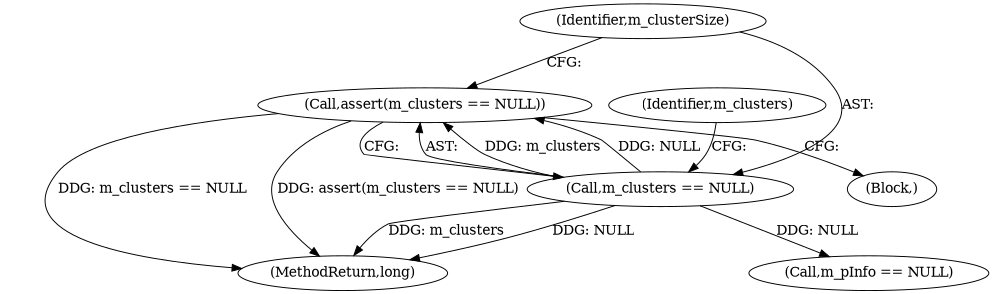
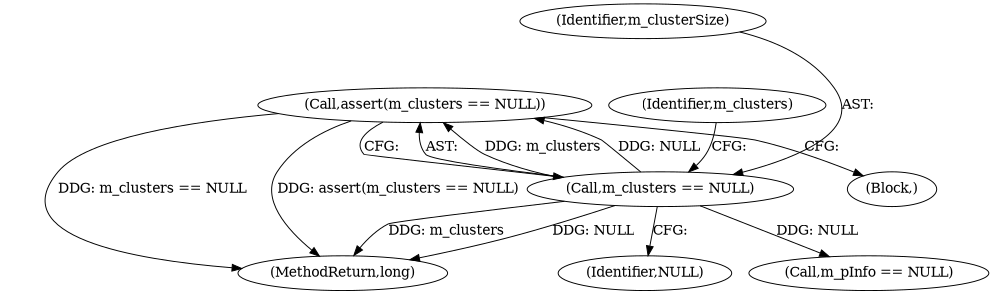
(539, 61) -> none
none -> (645, 273)
